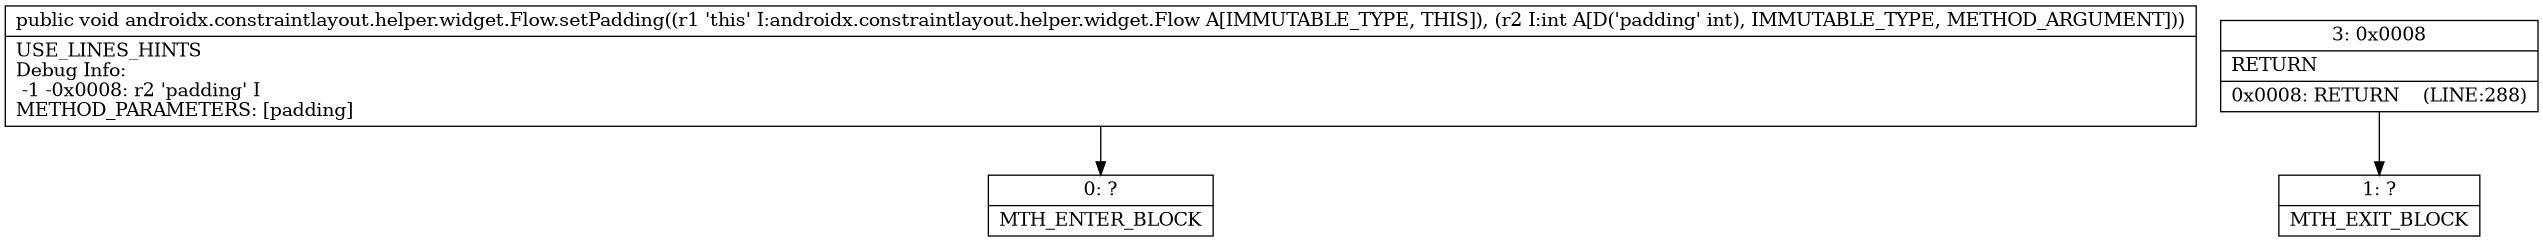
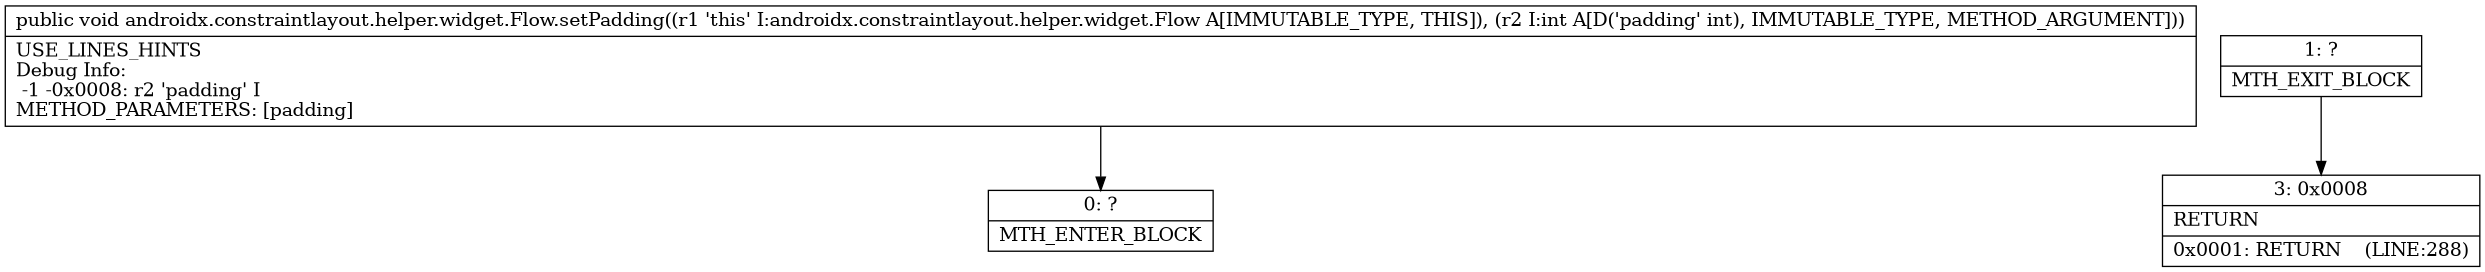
(2379, 96) -> (2321, 251)
(2379, 137) -> (2321, 129)
